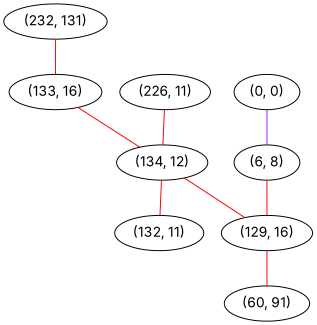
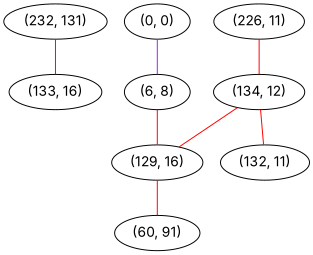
(109, 127) -> none
